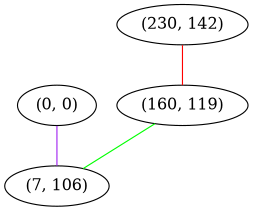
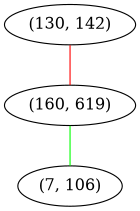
(182, 25) -> (70, 25)
(57, 105) -> none
(182, 105) -> (70, 105)
